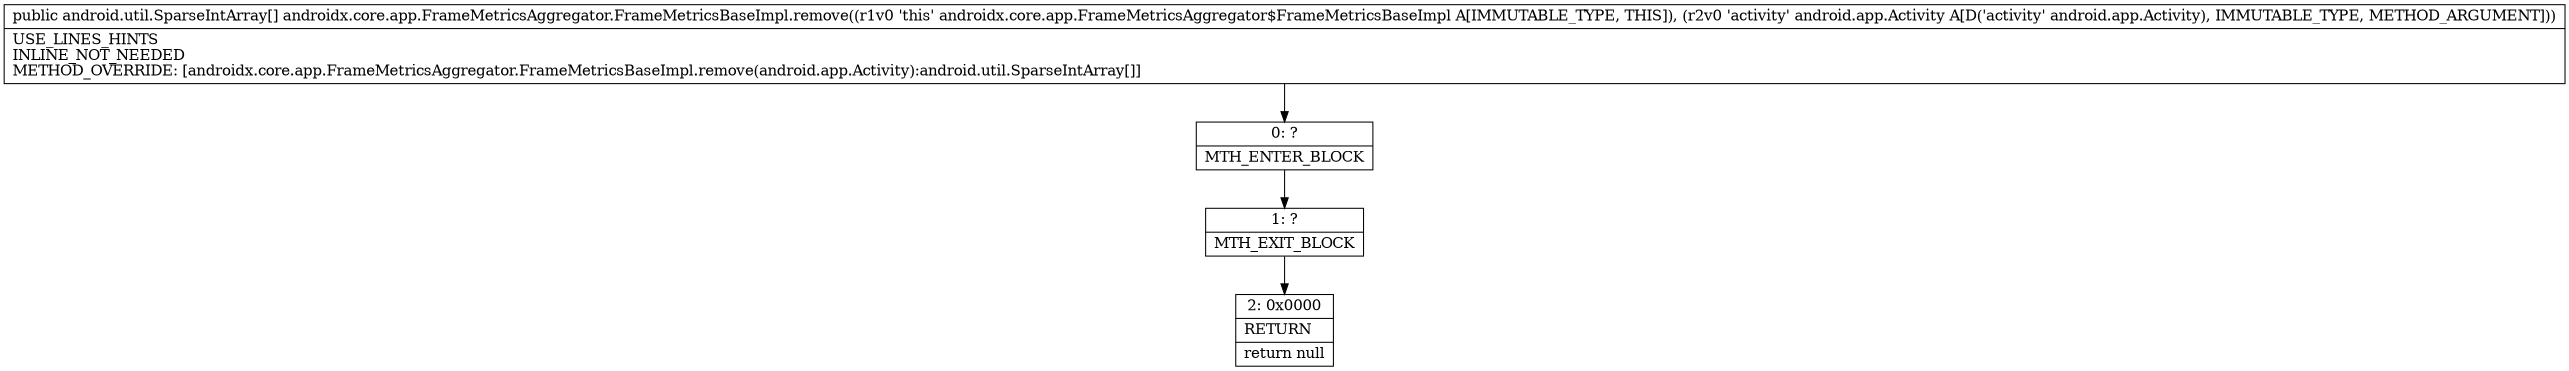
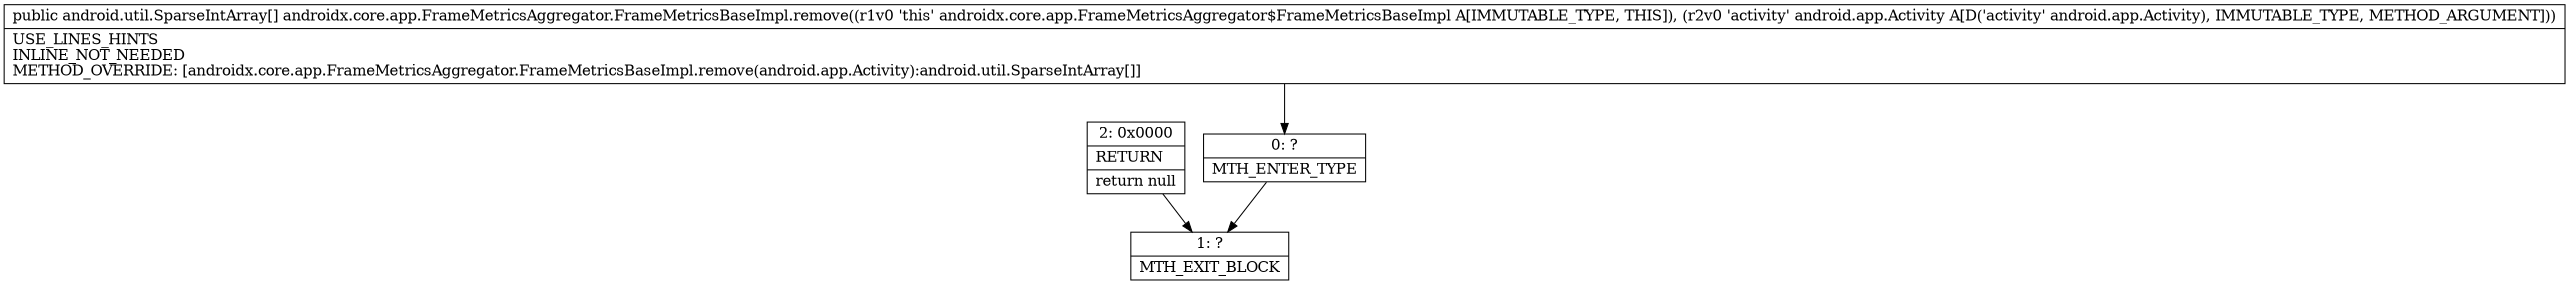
(1285, 157) -> (1285, 169)
(1285, 270) -> (1174, 209)
